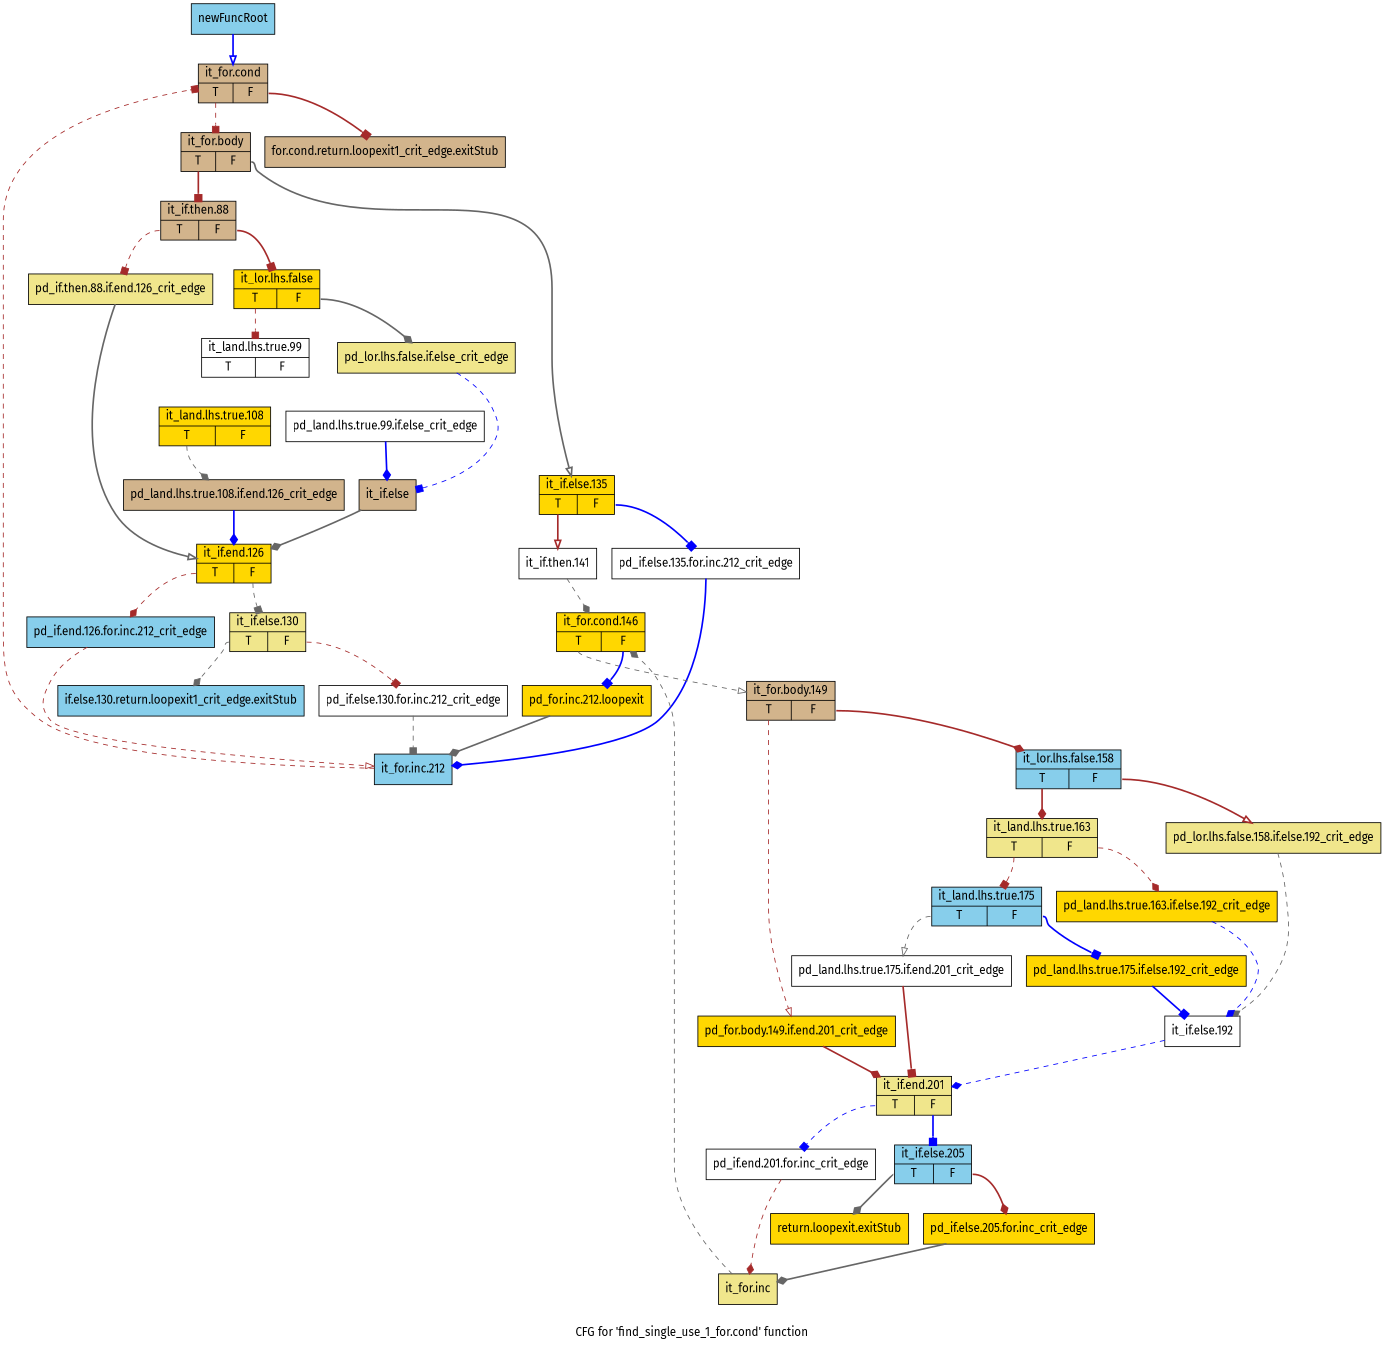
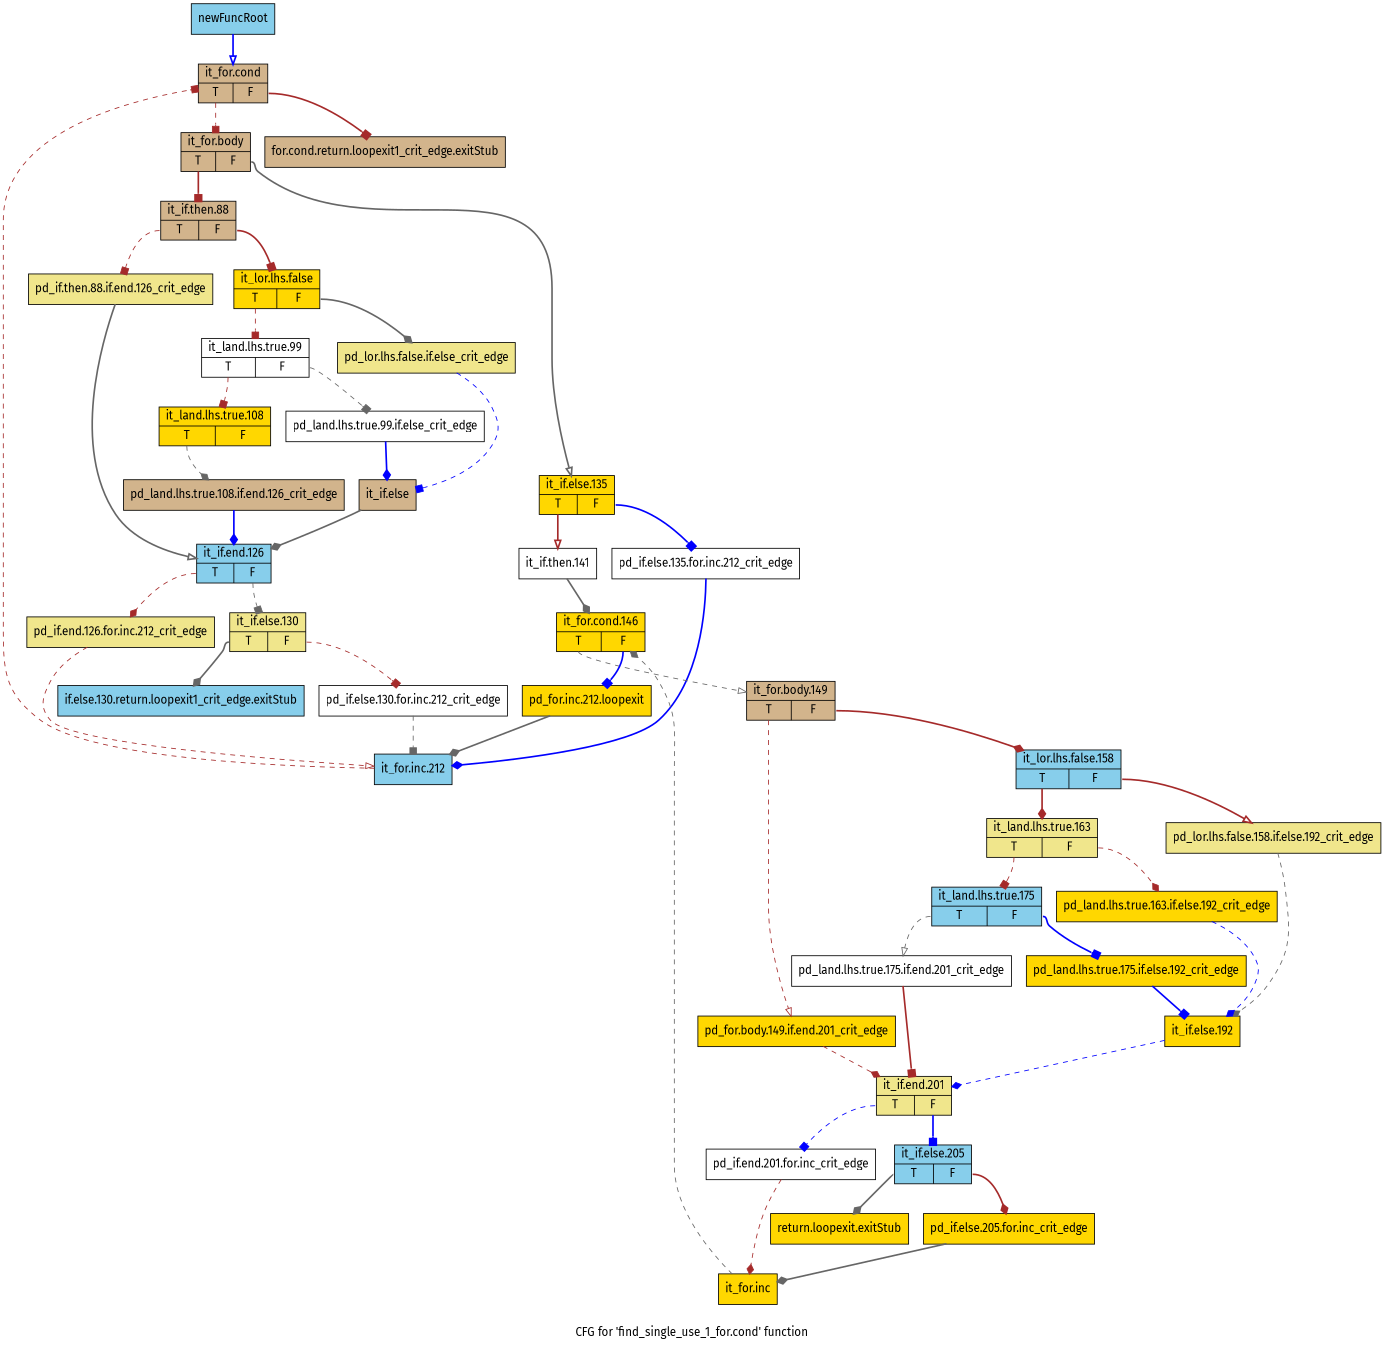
none -> (337, 385)
none -> (227, 388)
(234, 564) -> (234, 564)
(575, 592) -> (575, 592)
(121, 632) -> (121, 632)
(215, 660) -> (215, 660)
(1202, 1031) -> (1202, 1031)
(847, 1059) -> (847, 1059)
(748, 1289) -> (748, 1289)
